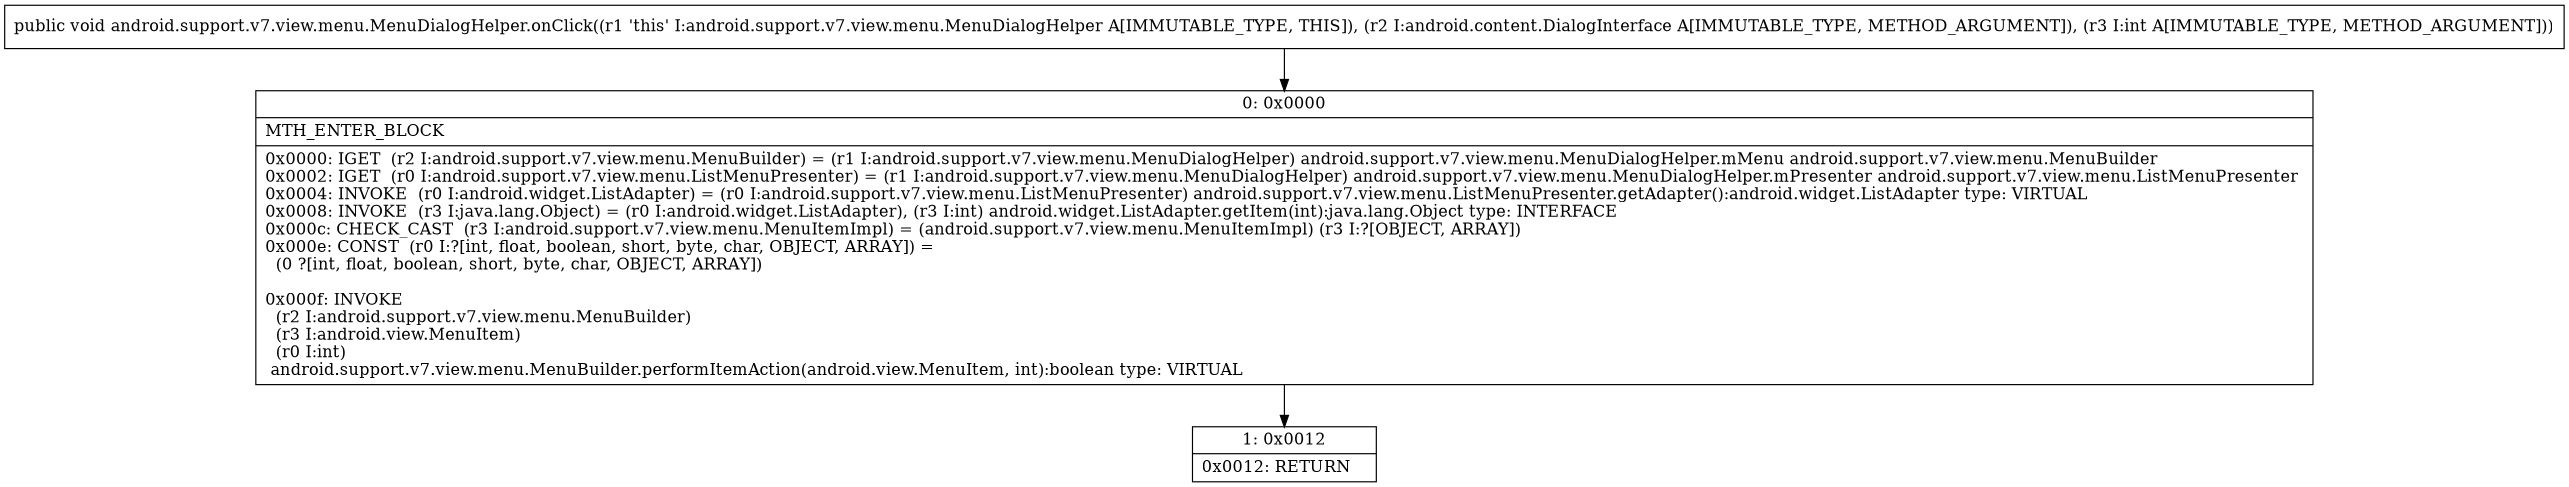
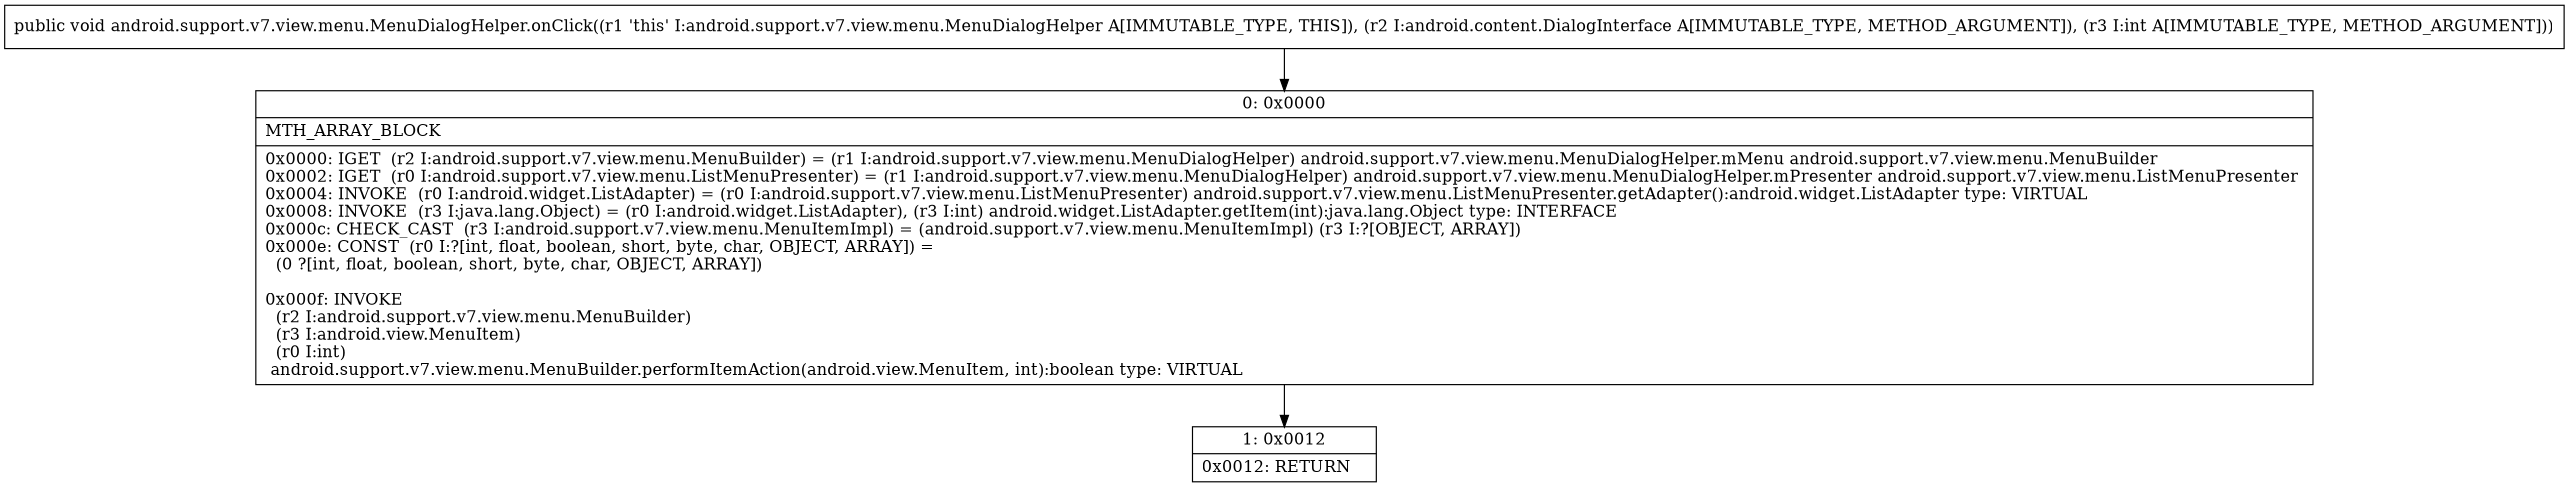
(355, 131) -> (354, 131)
